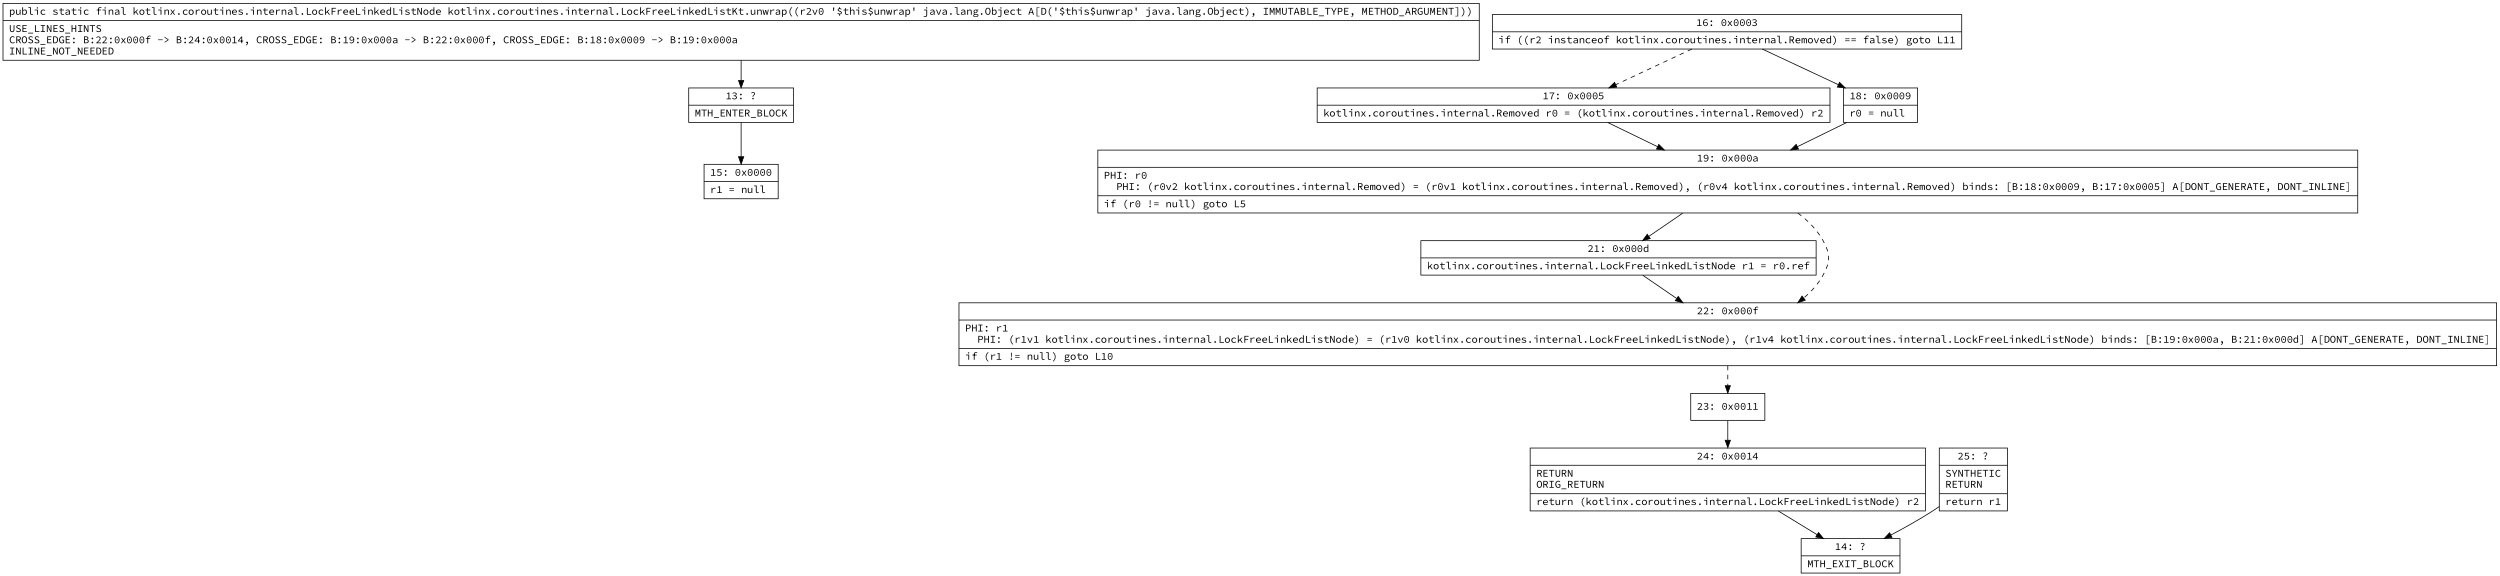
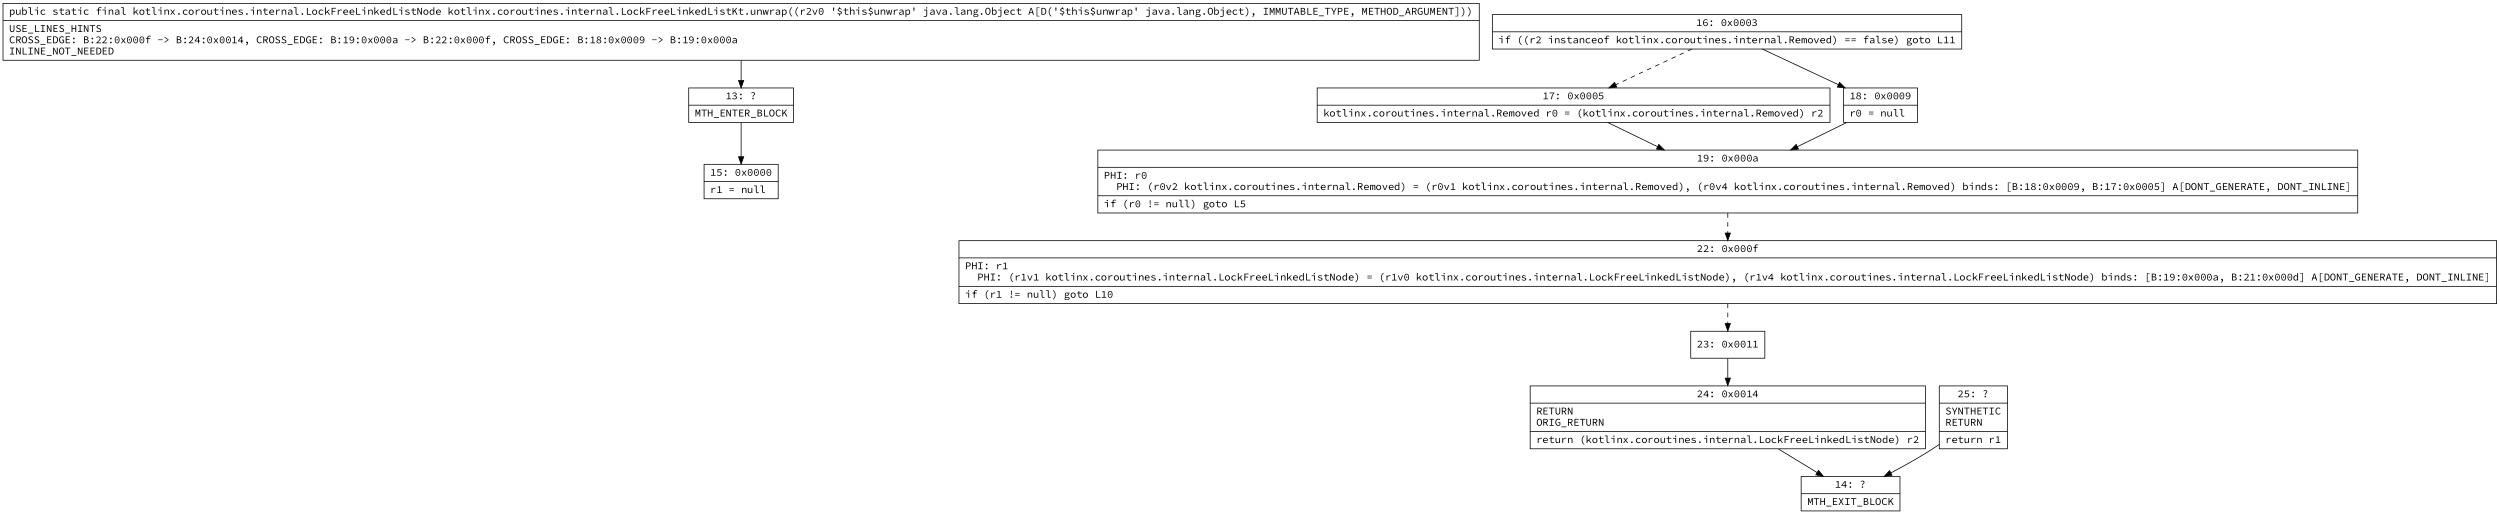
(1618, 258) -> none
